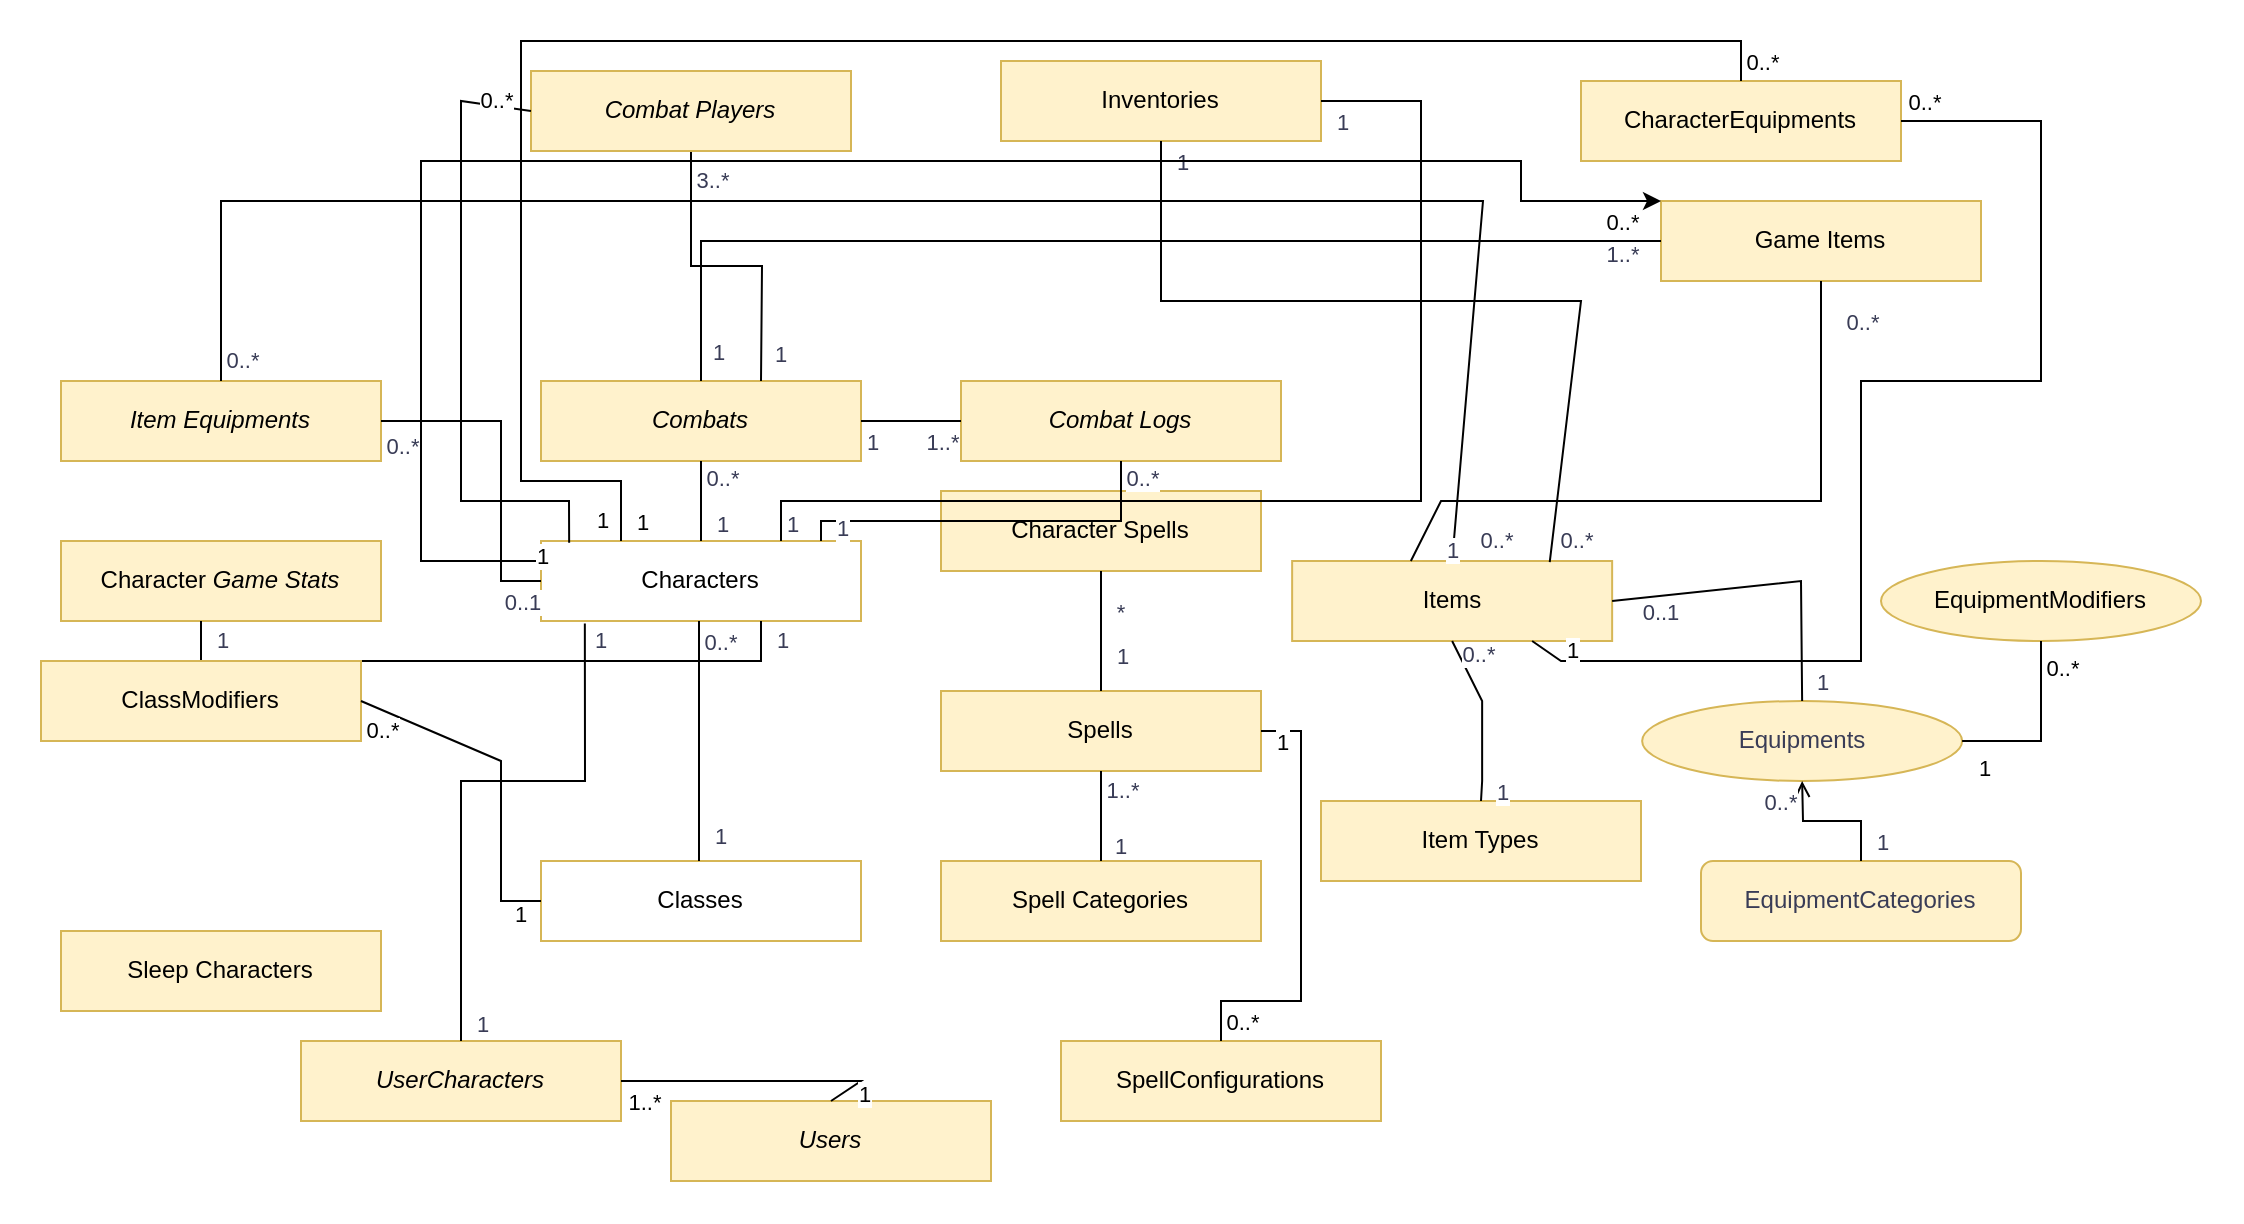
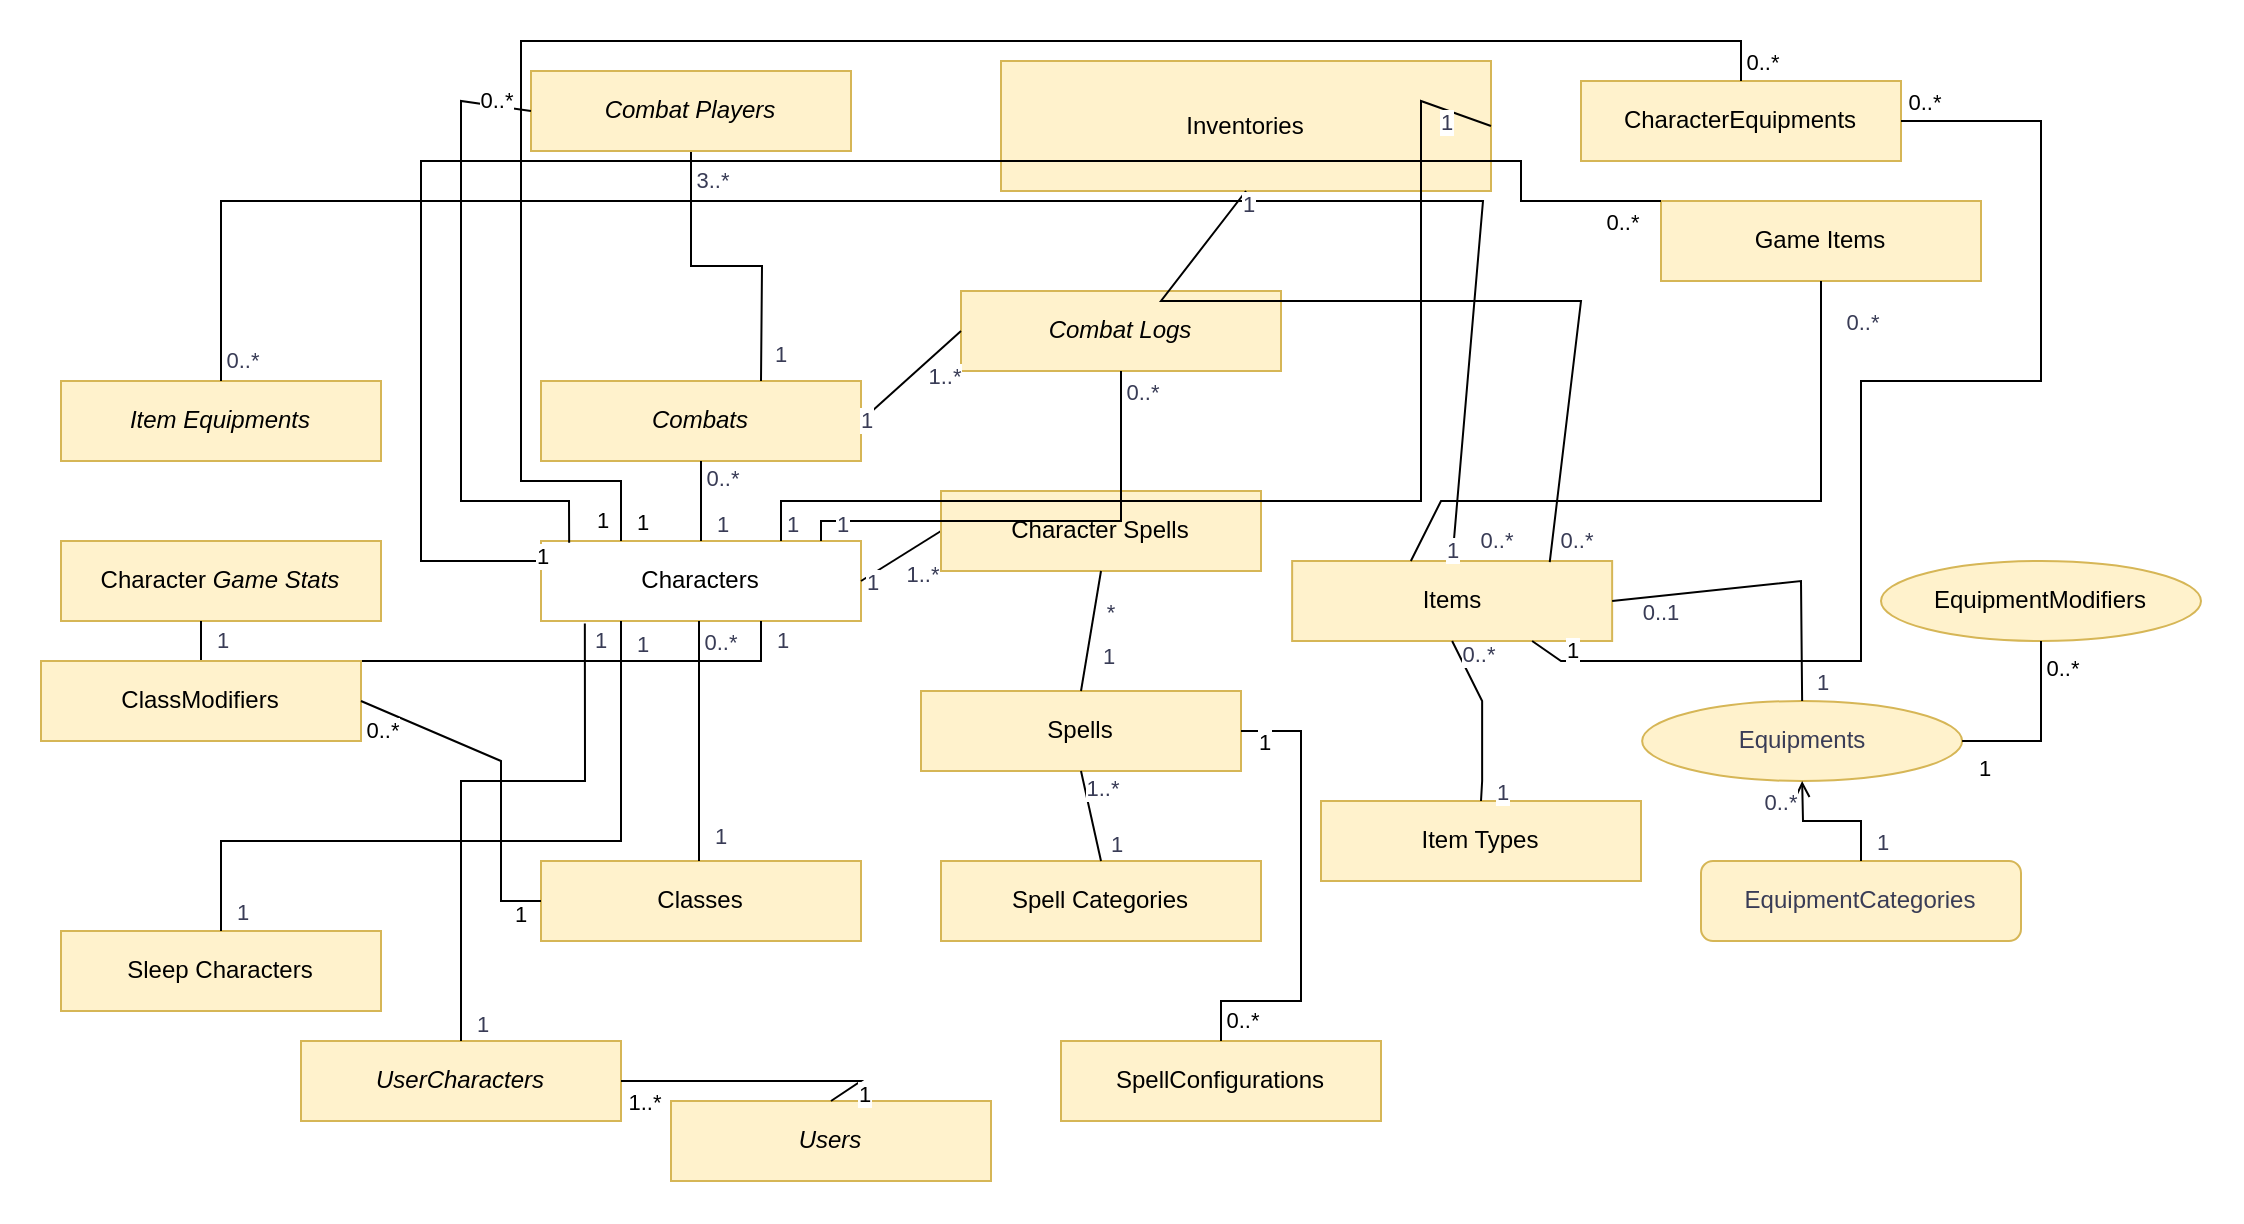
(1161, 101) -> (1246, 126)
(1646, 201) -> (1652, 201)
(883, 241) -> none
(1121, 421) -> (1121, 331)
(501, 461) -> none
none -> (901, 556)
(1101, 731) -> (1081, 731)
none -> (486, 841)
(701, 901) -> (701, 901)
